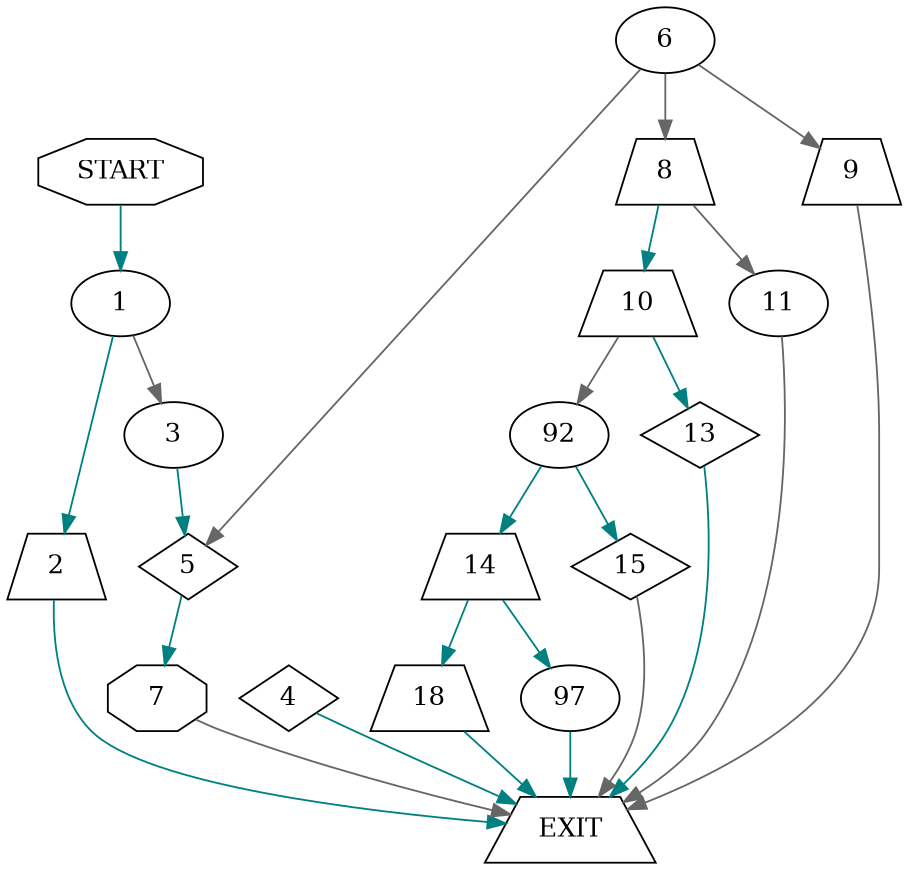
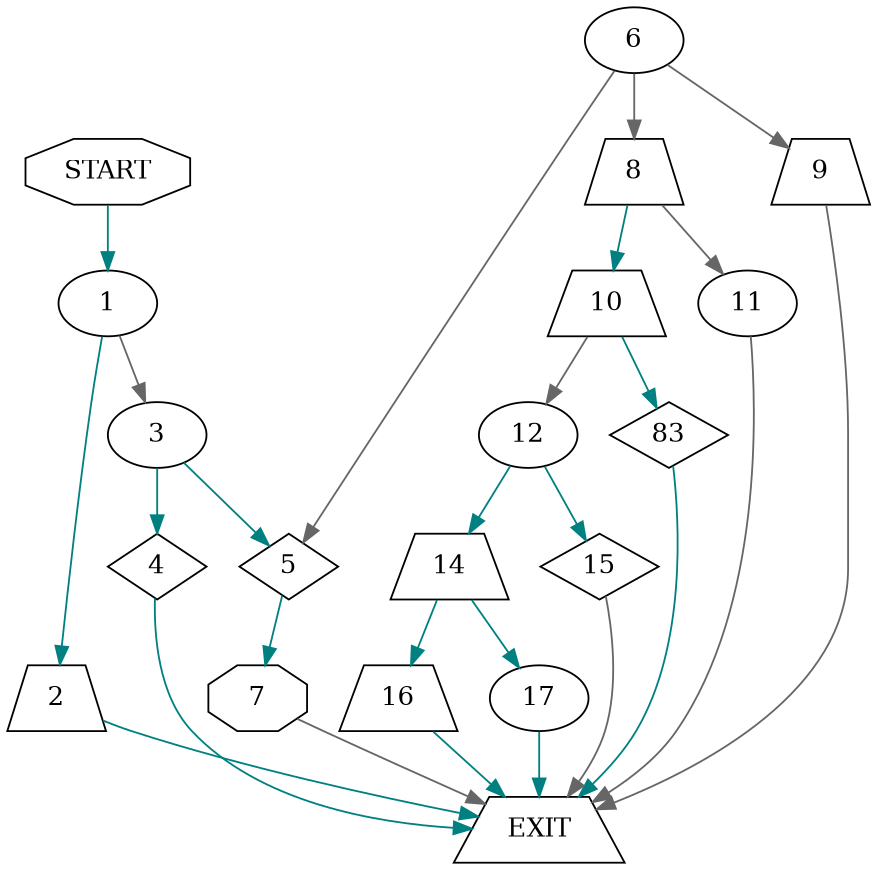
(559, 435) -> (528, 435)
(700, 435) -> (669, 435)
none -> (157, 492)
(430, 698) -> (398, 698)
(570, 698) -> (539, 698)
